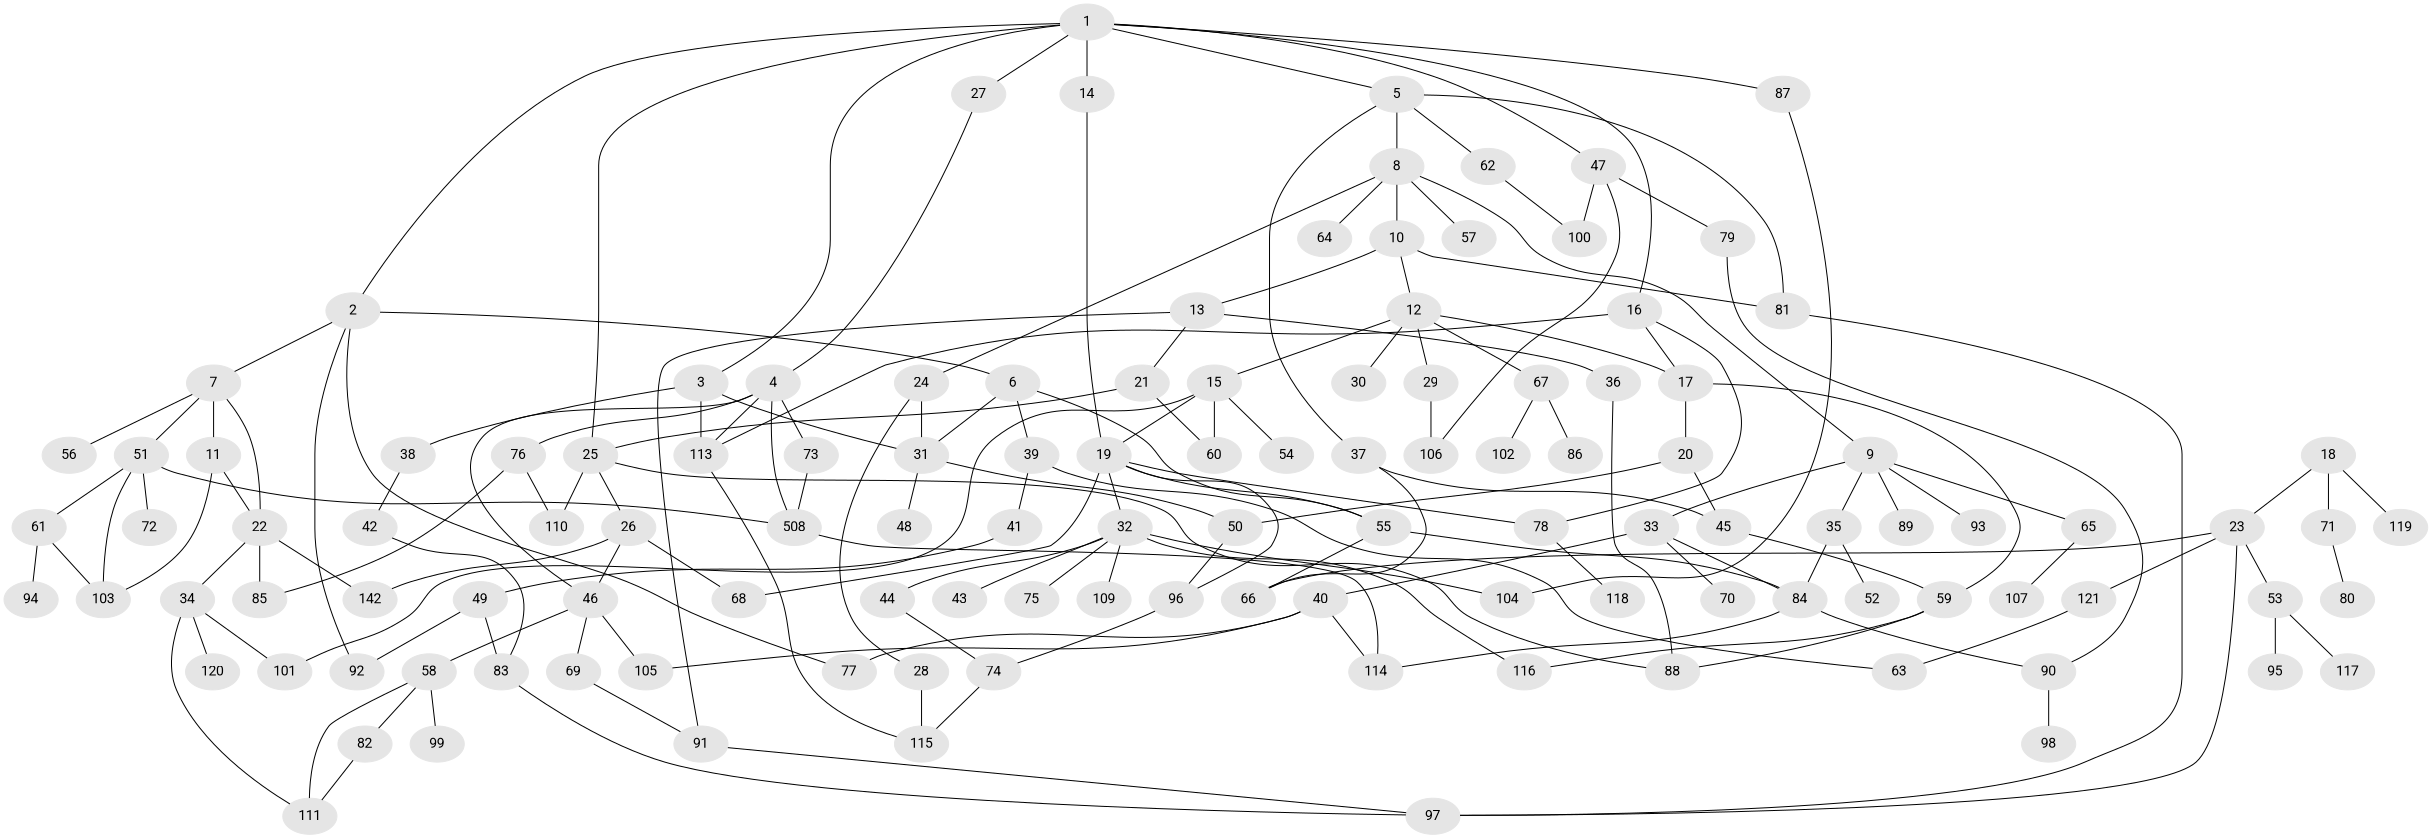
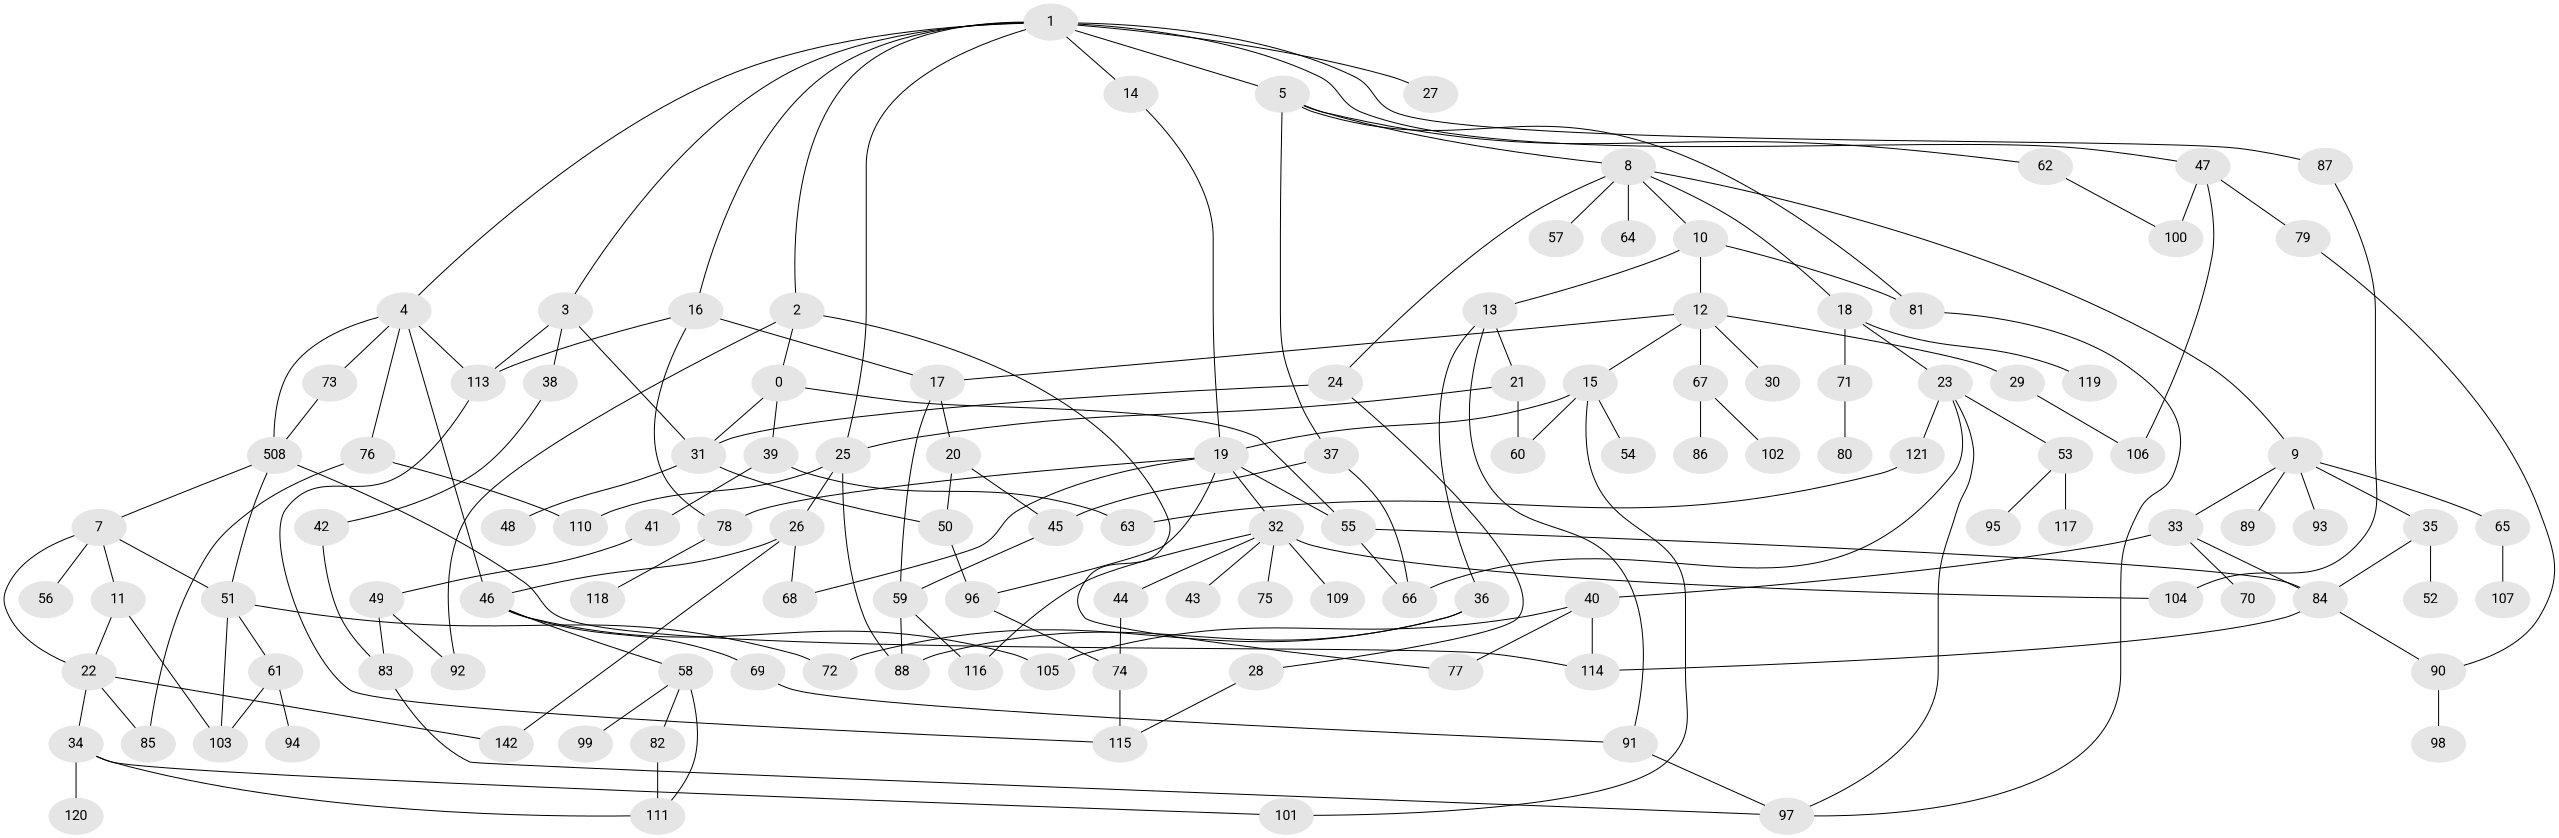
none -> (1746, 227)
(899, 254) -> (692, 92)
(283, 347) -> (187, 491)
(1013, 383) -> (779, 383)
none -> (1002, 632)
